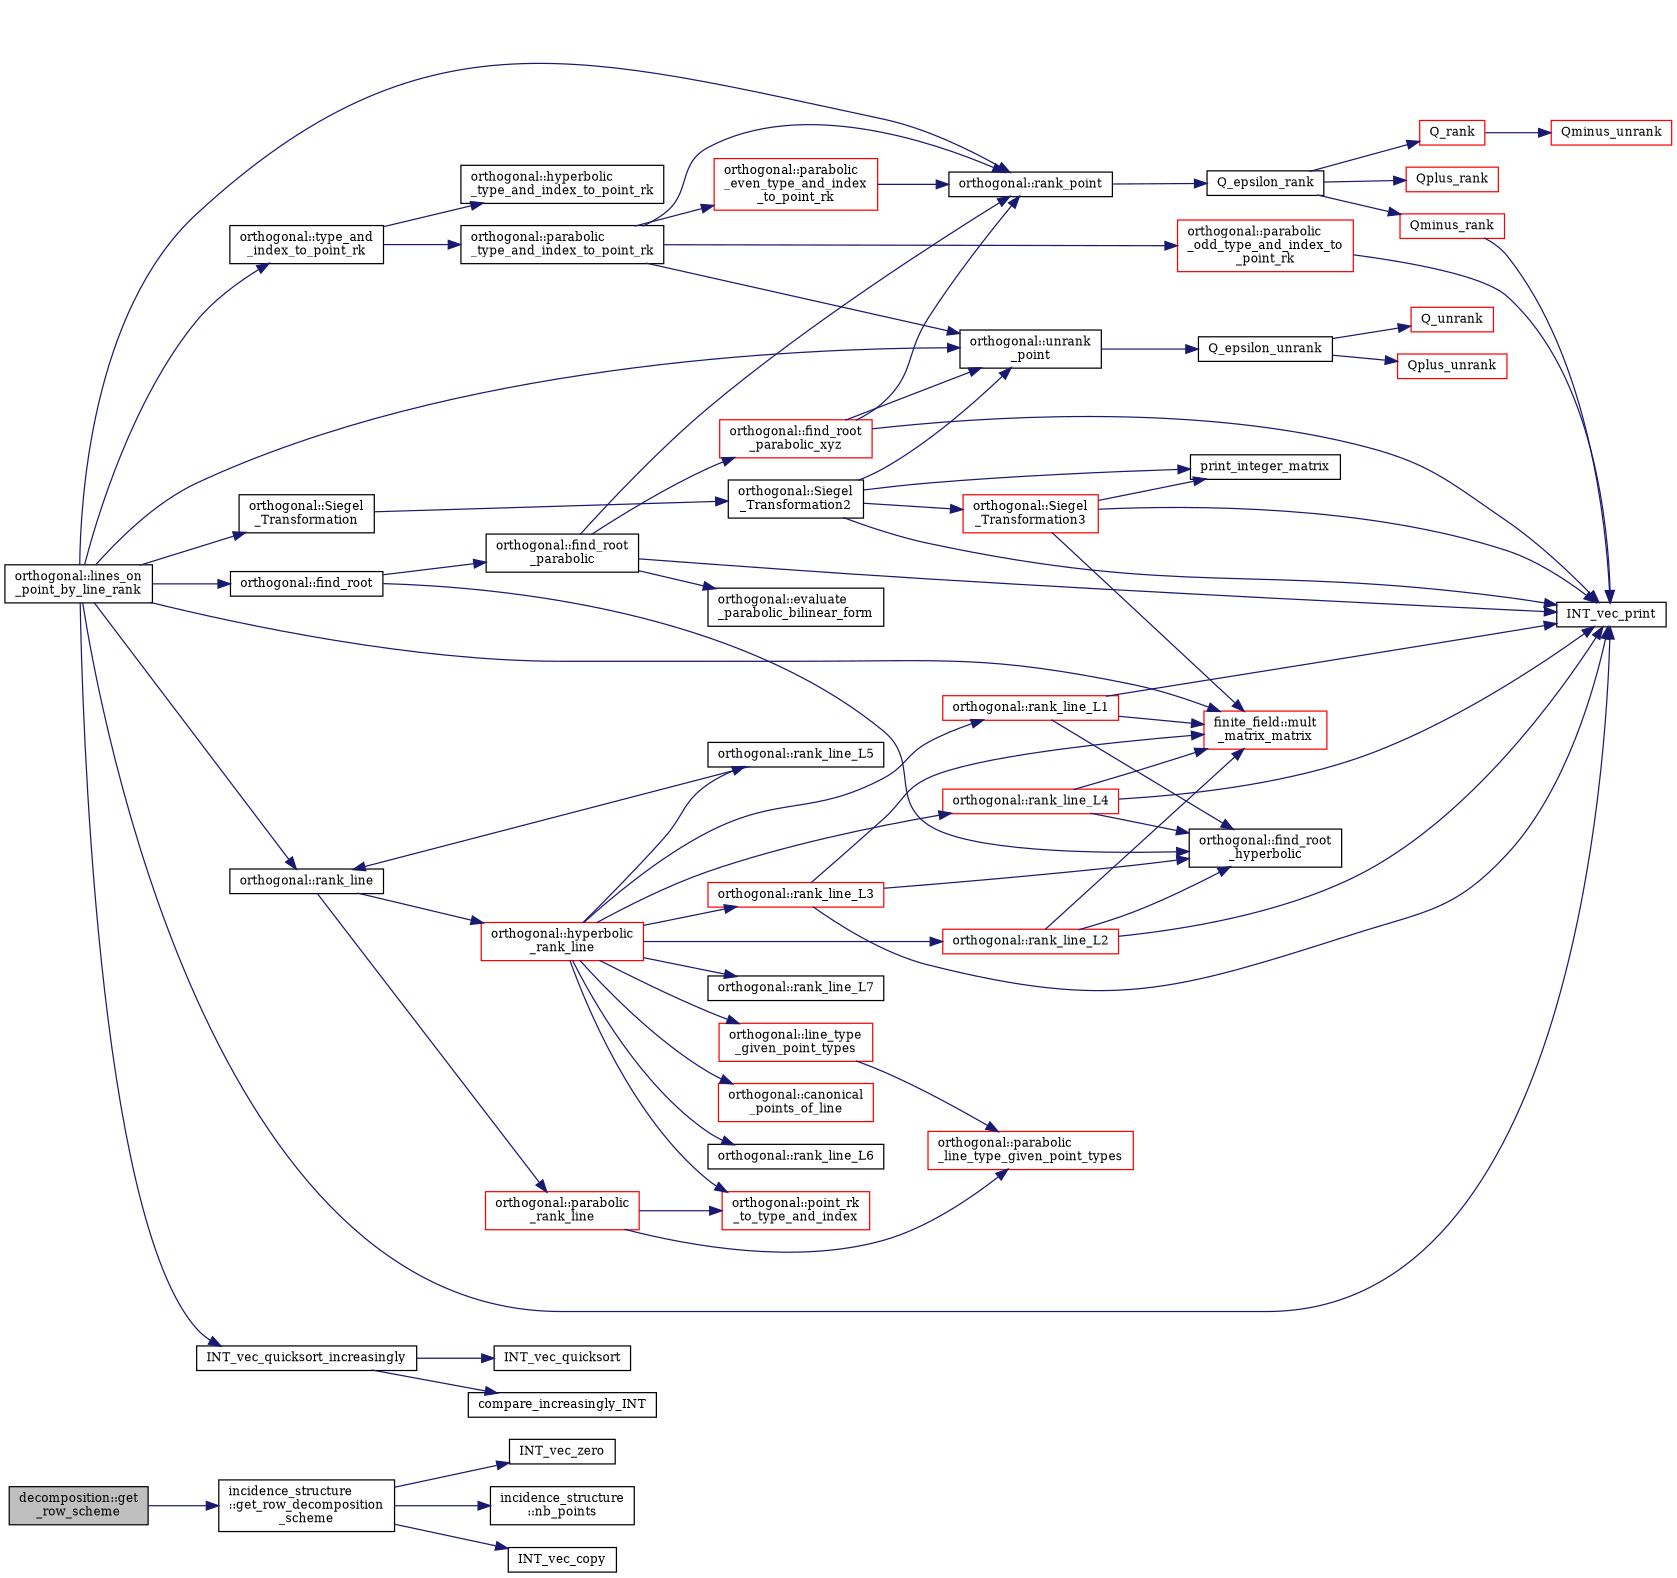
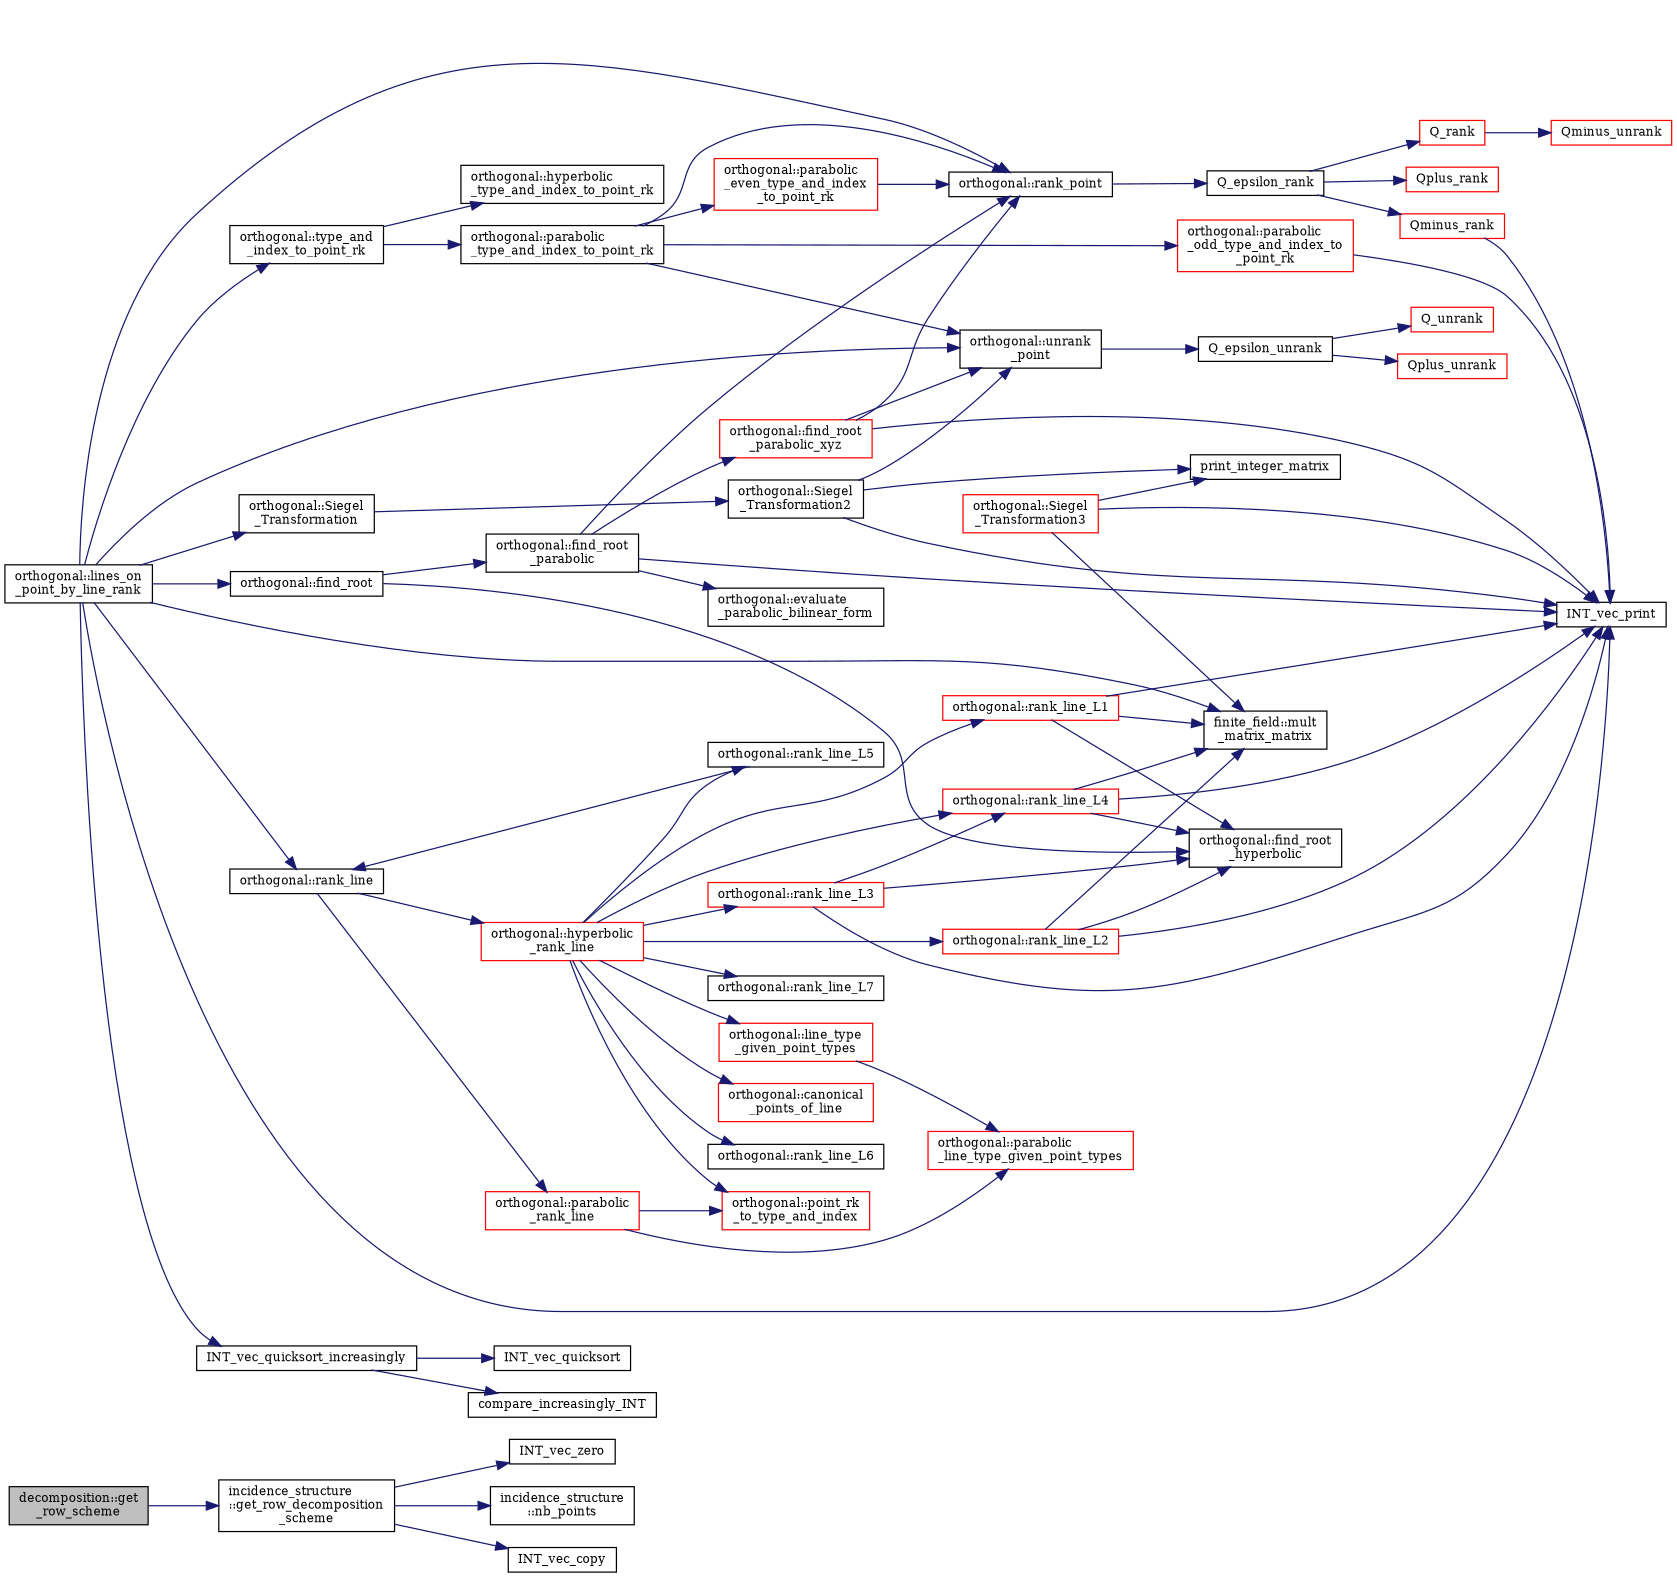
(907, 506) -> none
(1265, 730) -> (1265, 730)
(980, 763) -> (914, 853)
